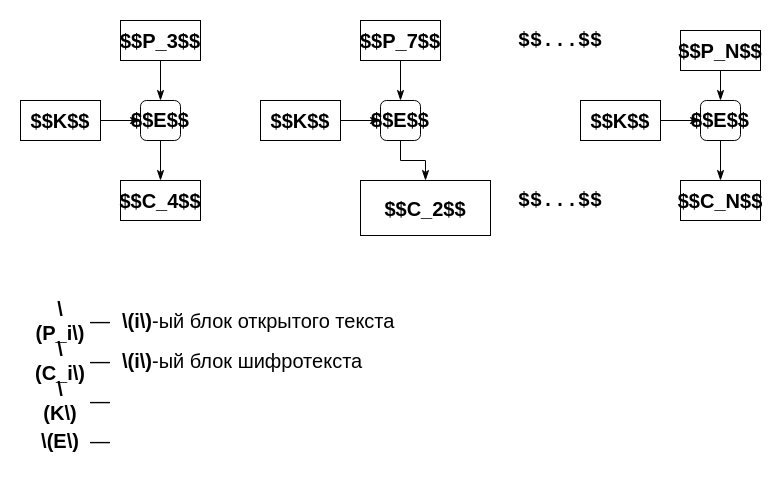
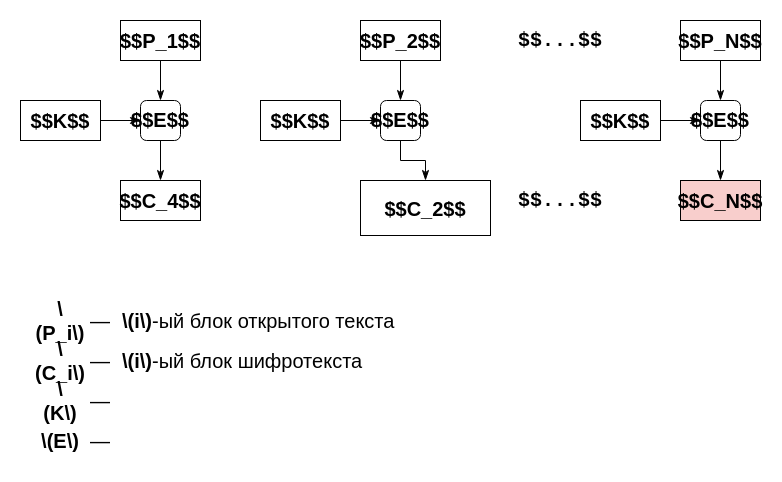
(161, 41) -> (161, 41)
(401, 41) -> (401, 41)
(721, 51) -> (721, 41)
(721, 201) -> (721, 201)
